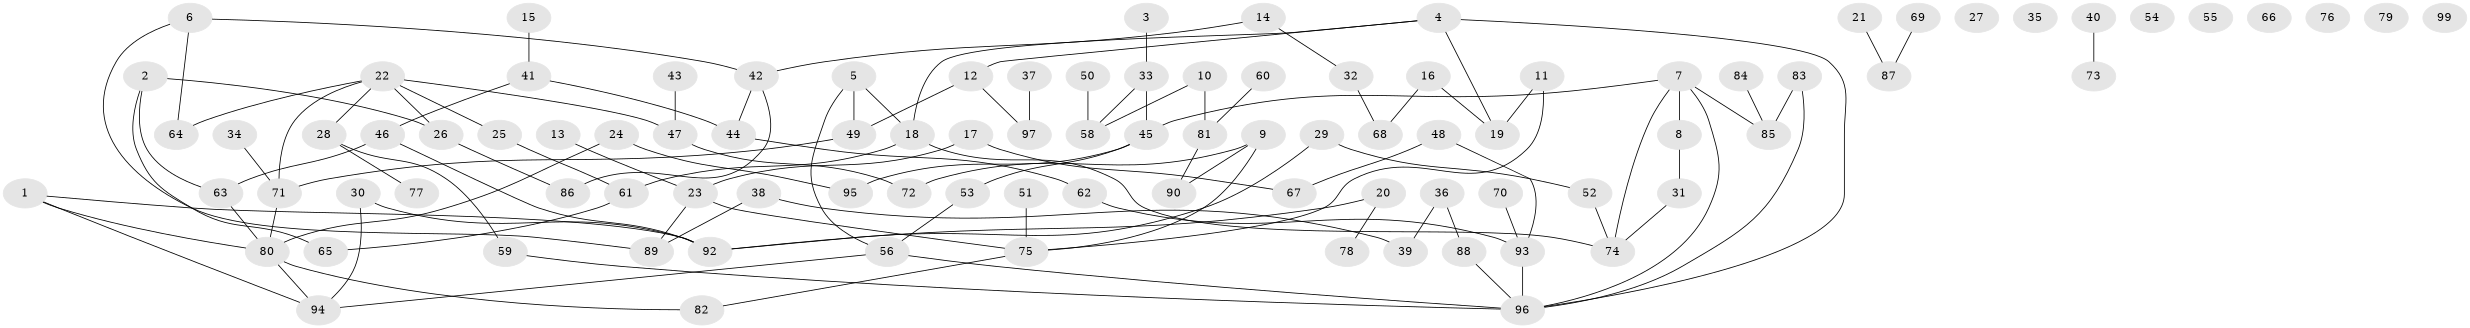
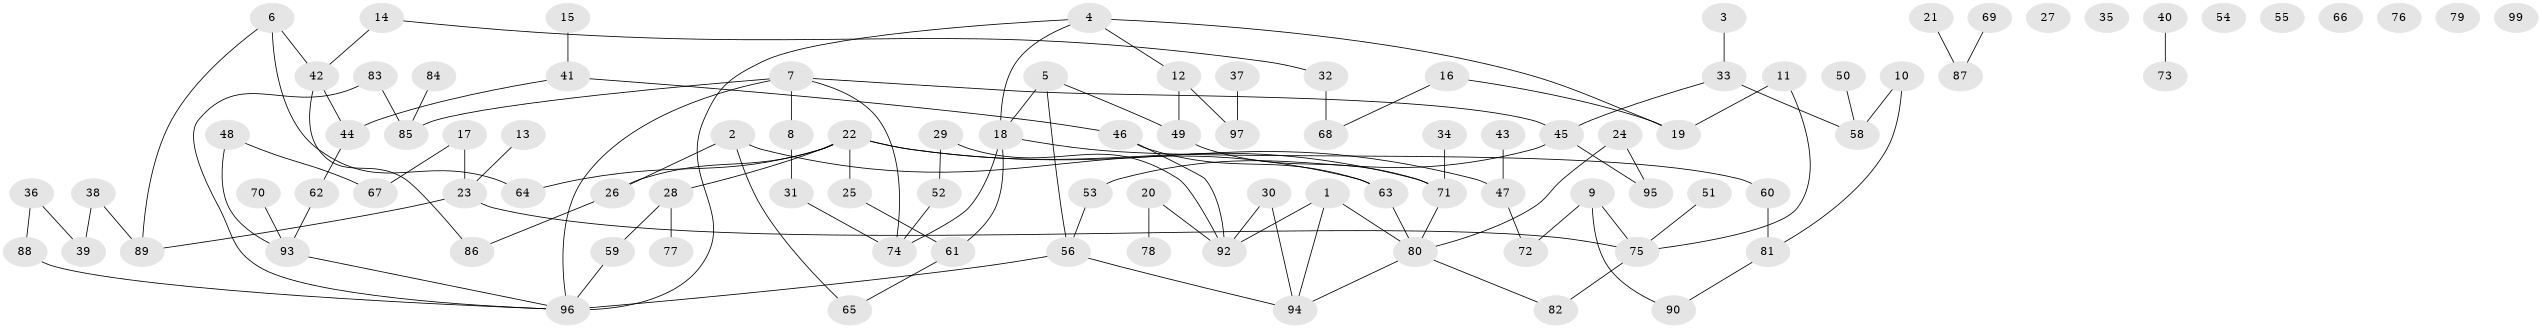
none -> (1406, 156)
